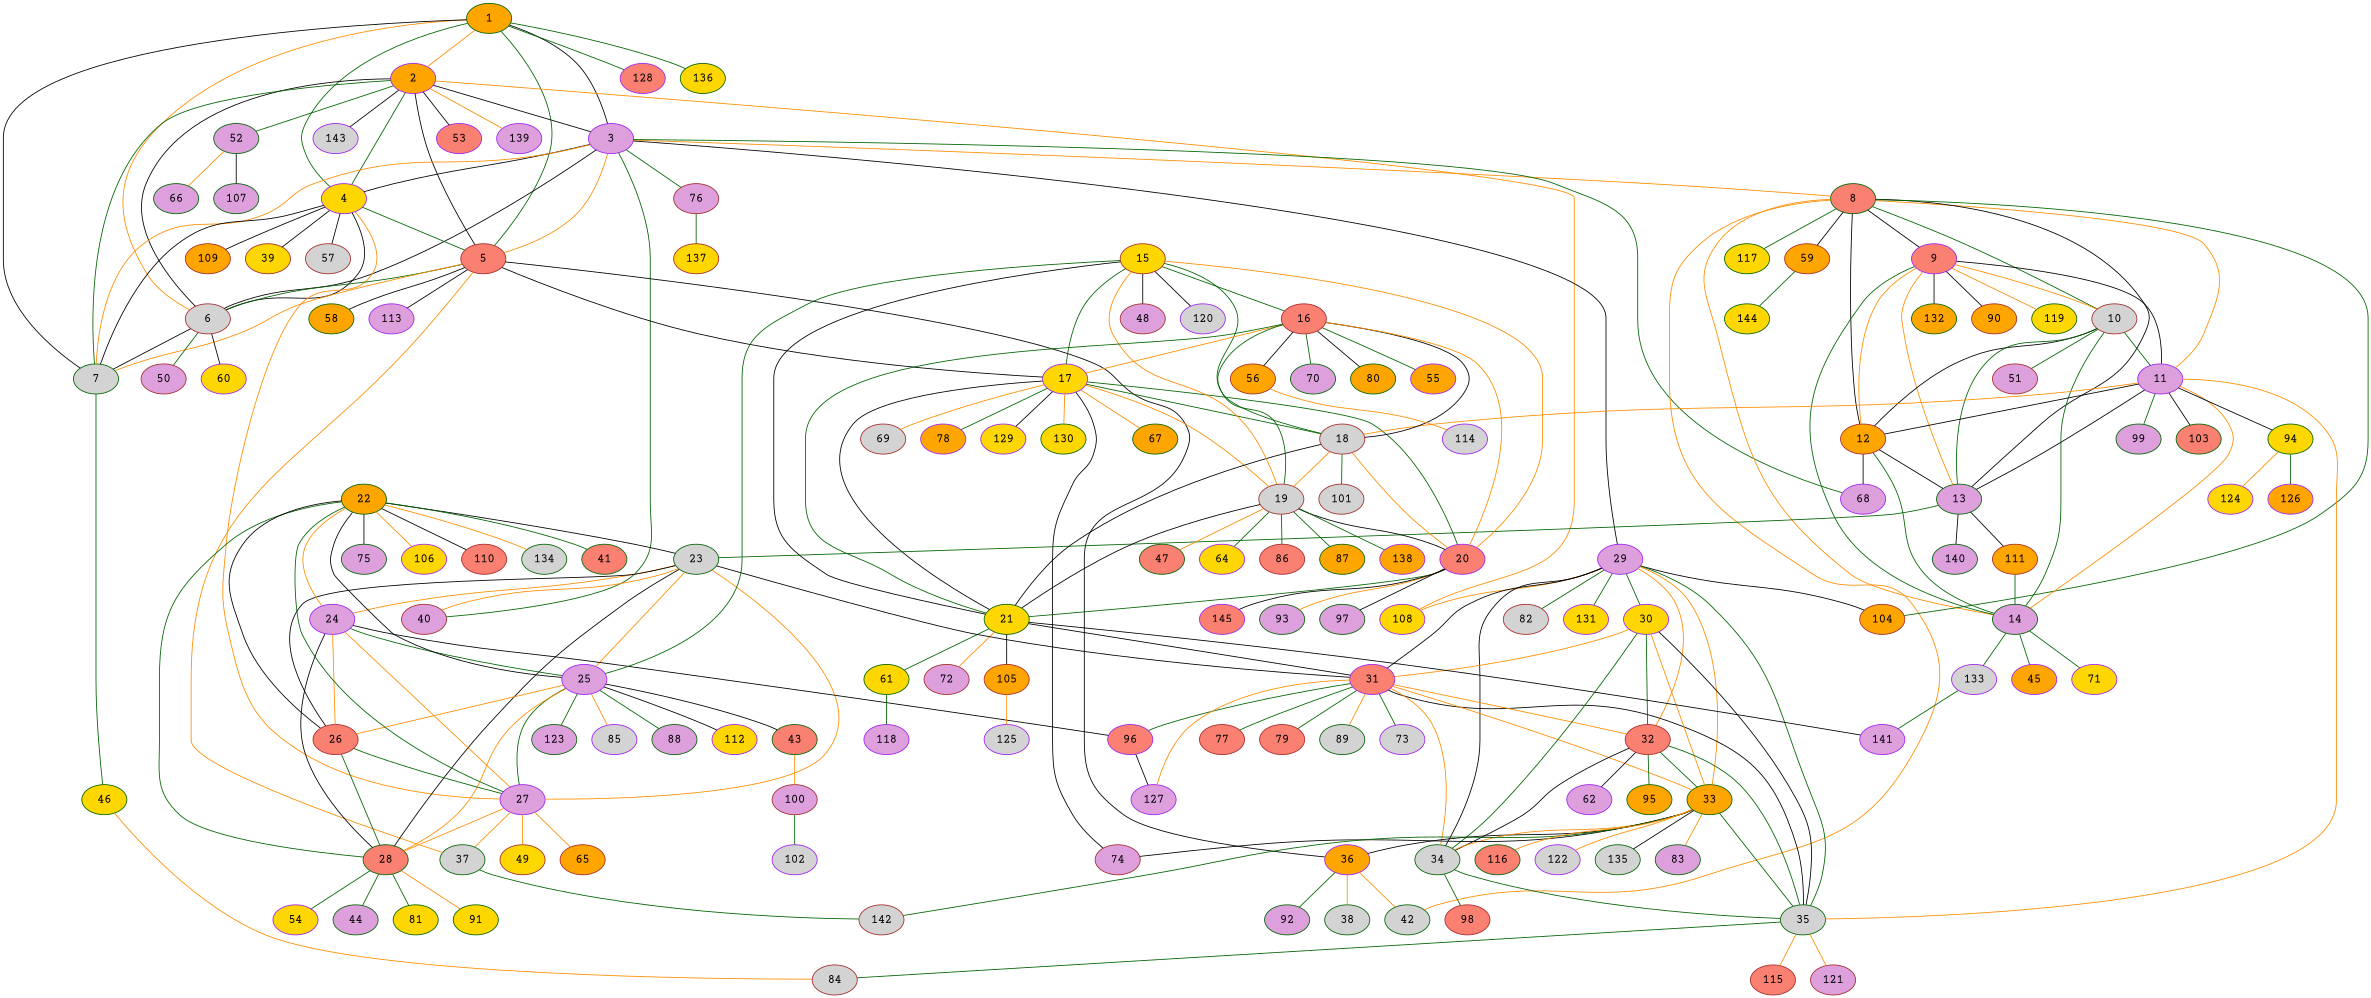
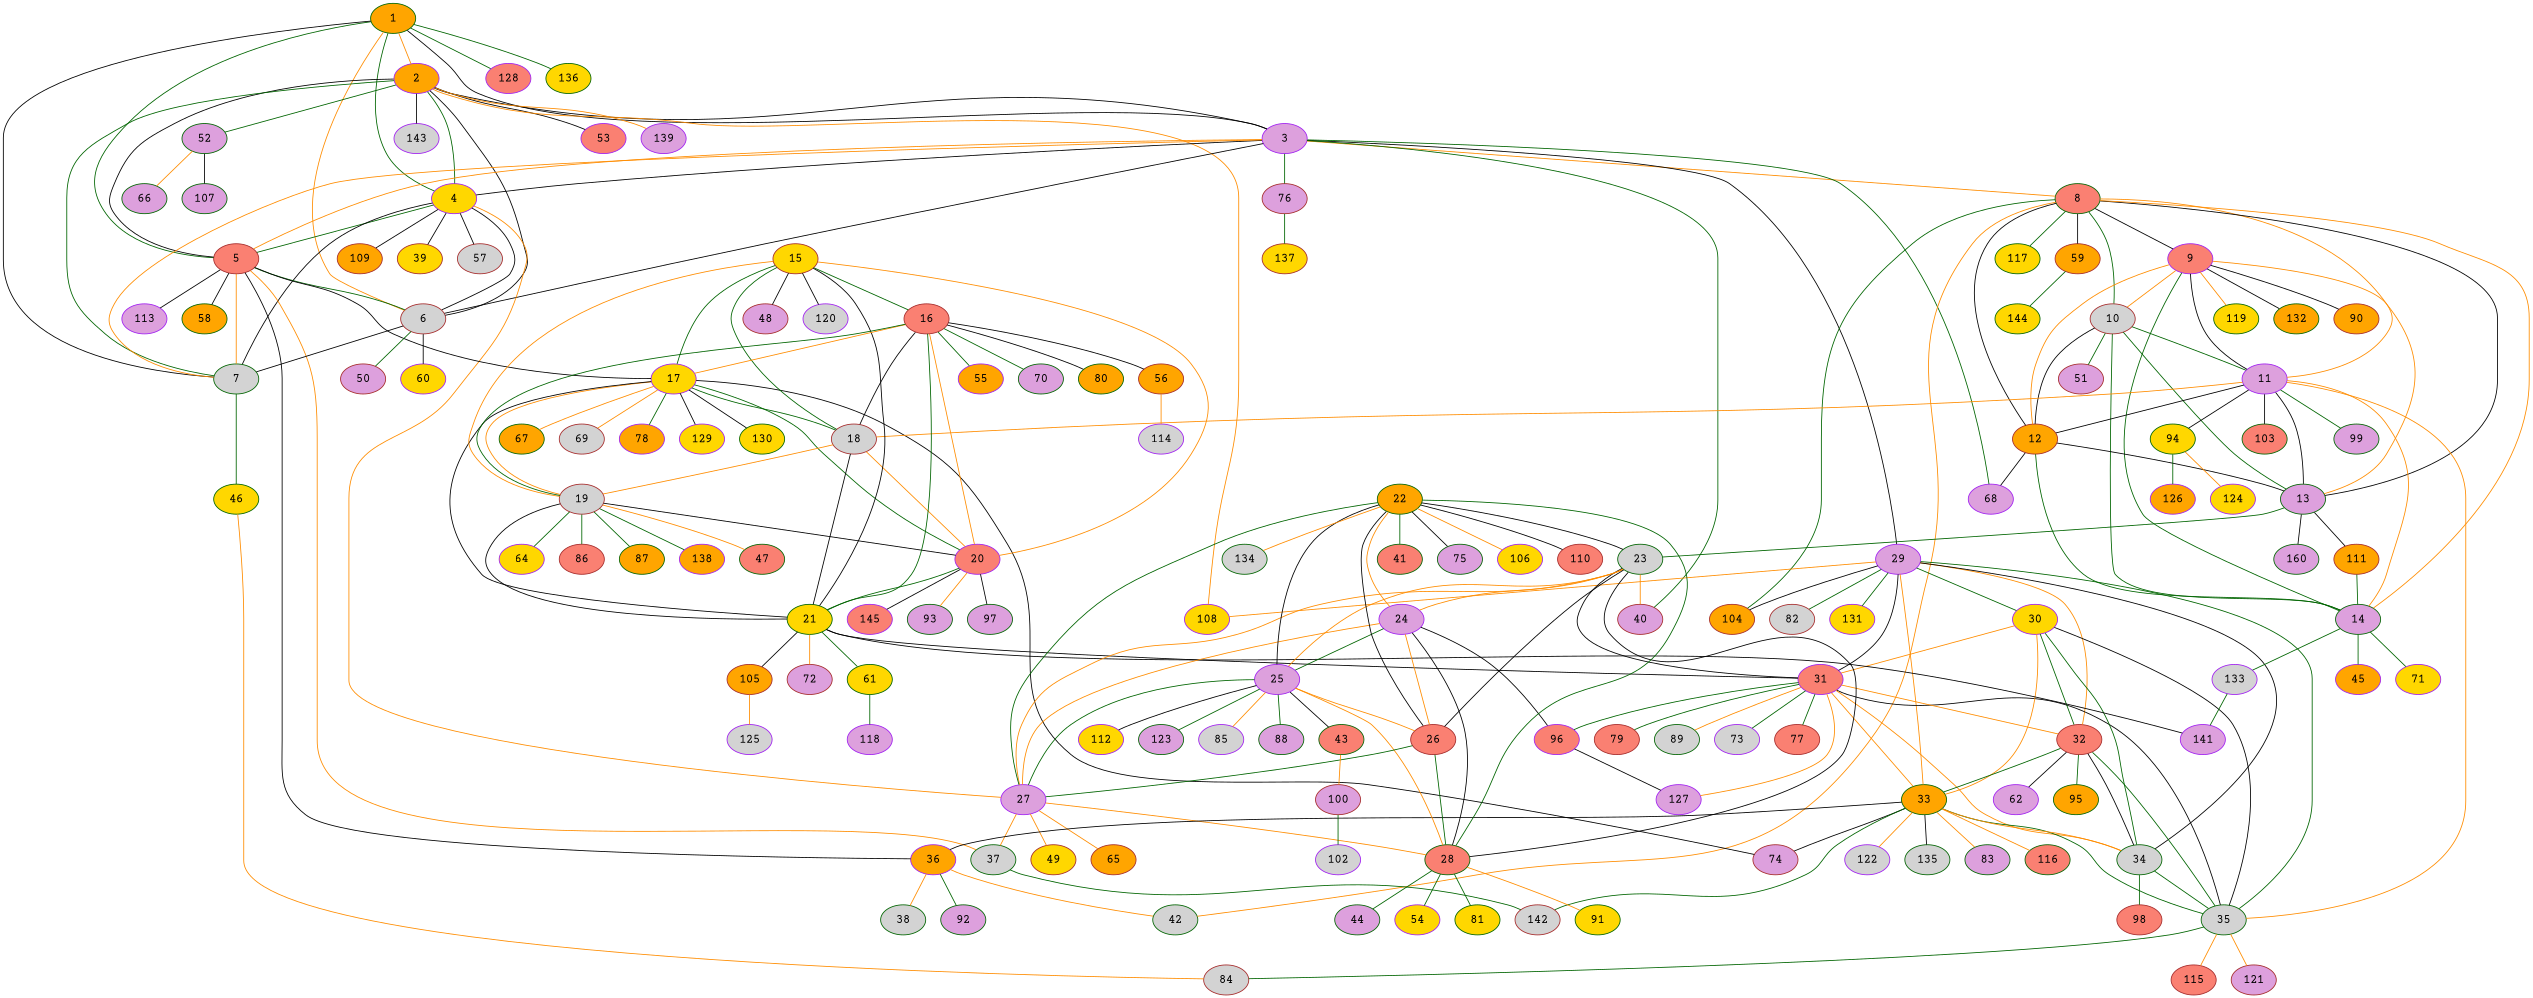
(746, 353) -> none
(1064, 409) -> (718, 409)
(1341, 499) -> none
(1955, 559) -> (2296, 559)
